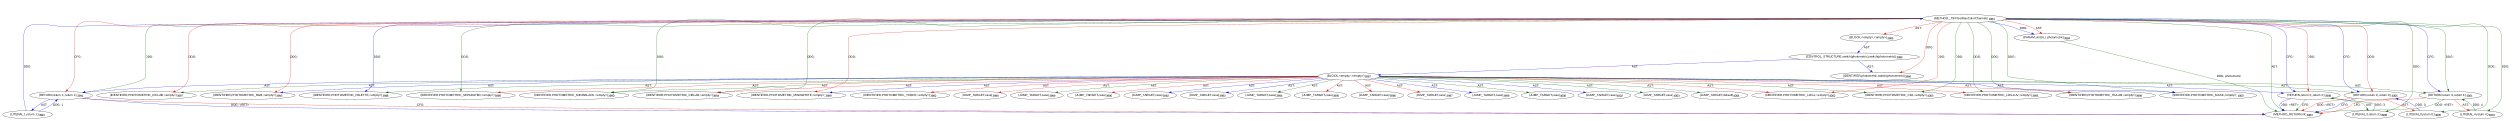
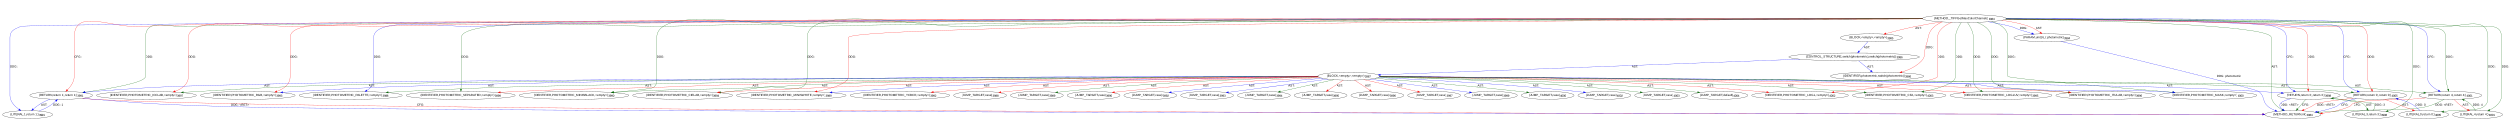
(931, 21) -> (926, 21)
(2173, 69) -> (2173, 69)
